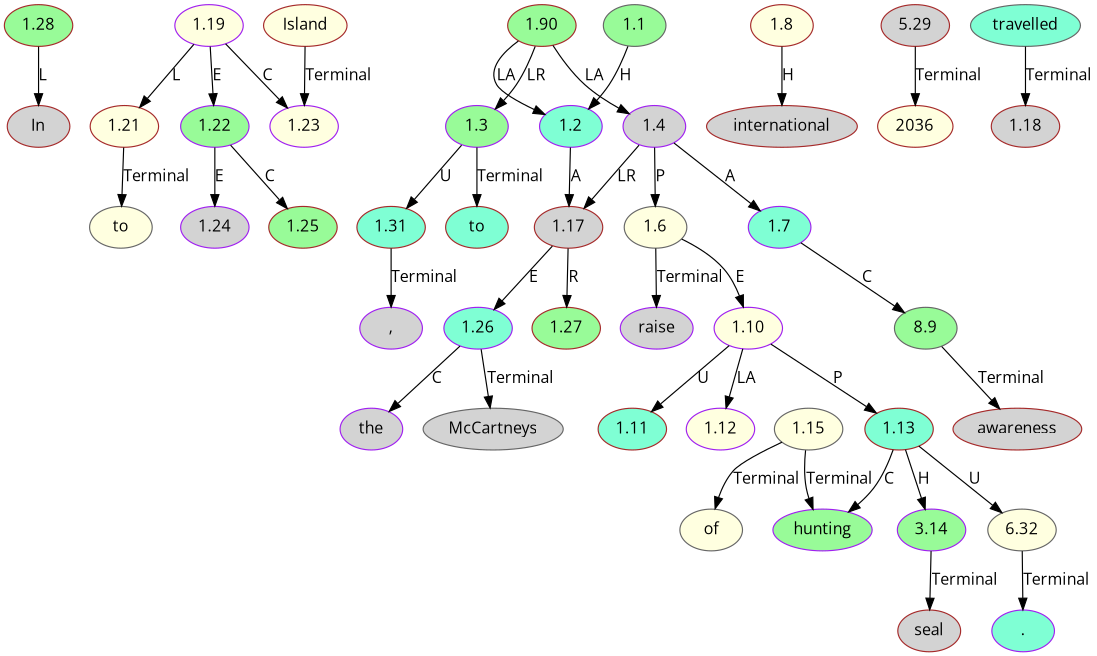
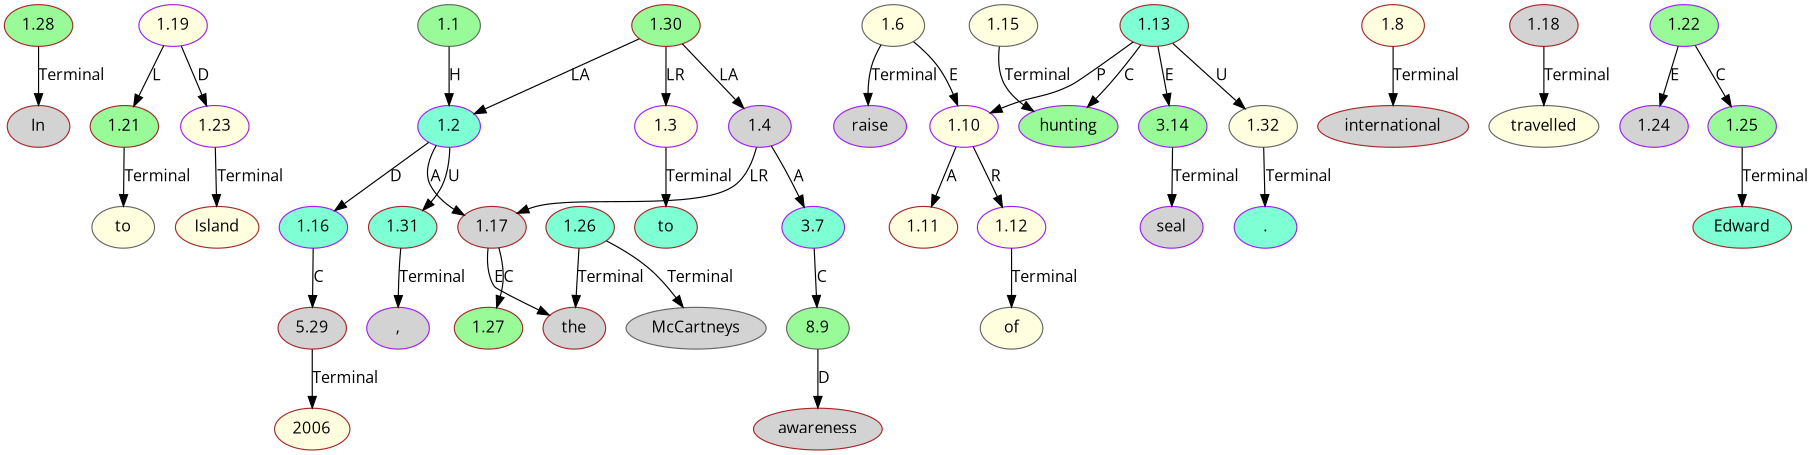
(542, 26) -> (666, 26)
(1025, 26) -> (1544, 126)
(212, 70) -> none
(305, 70) -> (216, 171)
(1025, 70) -> (1544, 70)
(43, 76) -> (72, 76)
(268, 76) -> (204, 76)
(788, 76) -> (1427, 76)
(124, 126) -> (124, 126)
(477, 126) -> (666, 126)
(915, 126) -> (312, 429)
(655, 171) -> none
(438, 172) -> (446, 177)
(303, 227) -> (1742, 126)
none -> (313, 227)
(780, 227) -> (813, 227)
none -> (1742, 227)
(527, 274) -> (495, 287)
(574, 278) -> (509, 278)
(478, 328) -> (580, 227)
(819, 375) -> (1072, 85)
(438, 379) -> (611, 278)
(704, 379) -> (952, 177)
(747, 379) -> (996, 177)
(1012, 379) -> (824, 379)
(371, 429) -> (574, 328)
(632, 429) -> (923, 227)
(744, 463) -> (1012, 272)
(924, 480) -> (1169, 76)
(1022, 530) -> (1263, 126)
(929, 631) -> (1172, 227)
